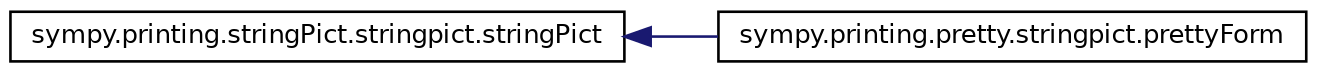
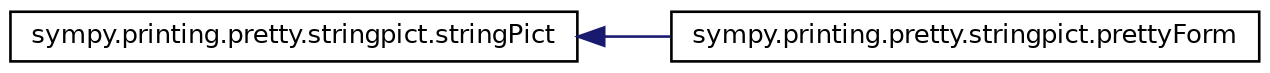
(317, 37) -> (294, 37)
